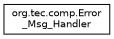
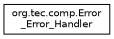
(57, 19) -> (57, 19)
